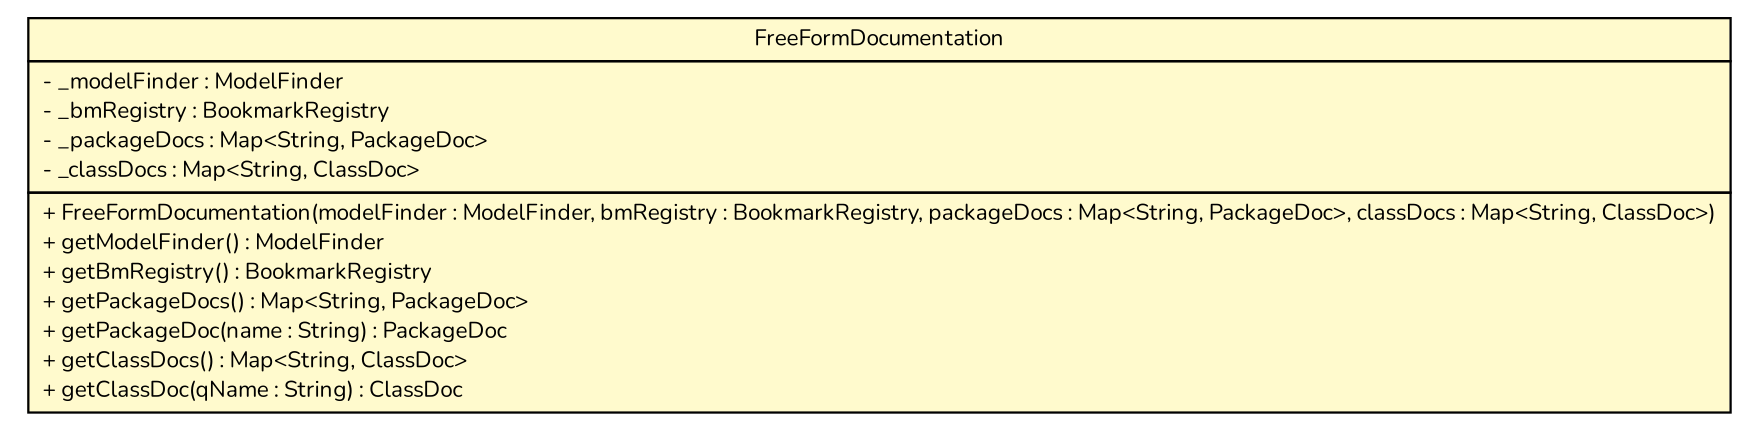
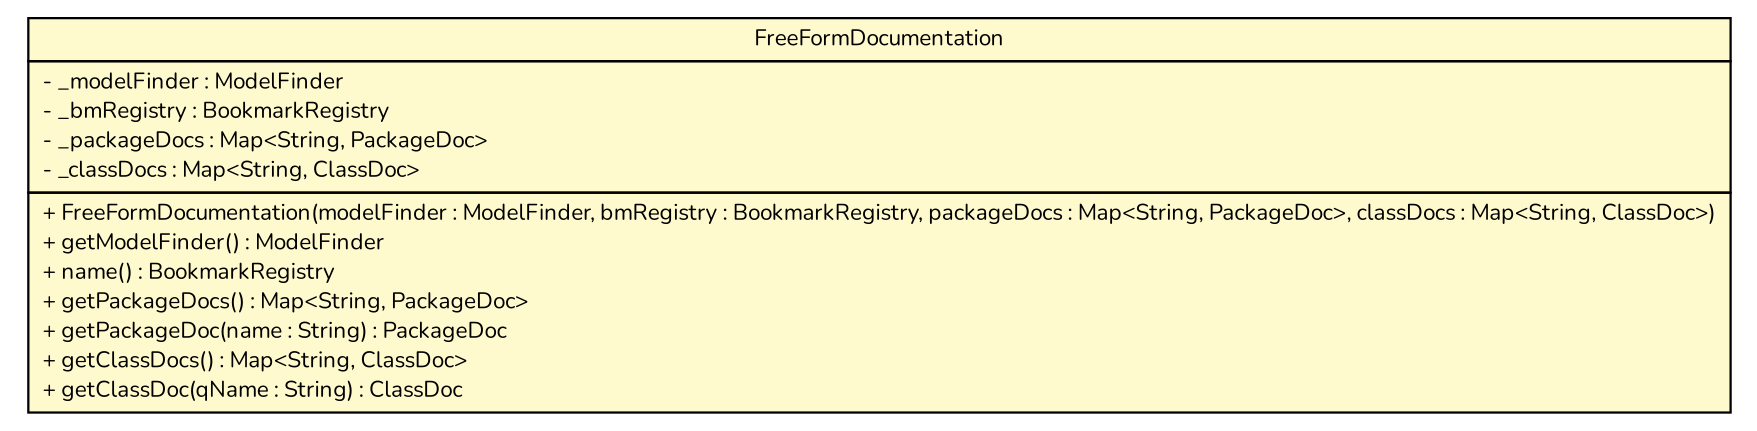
(238, 272) -> (189, 272)
